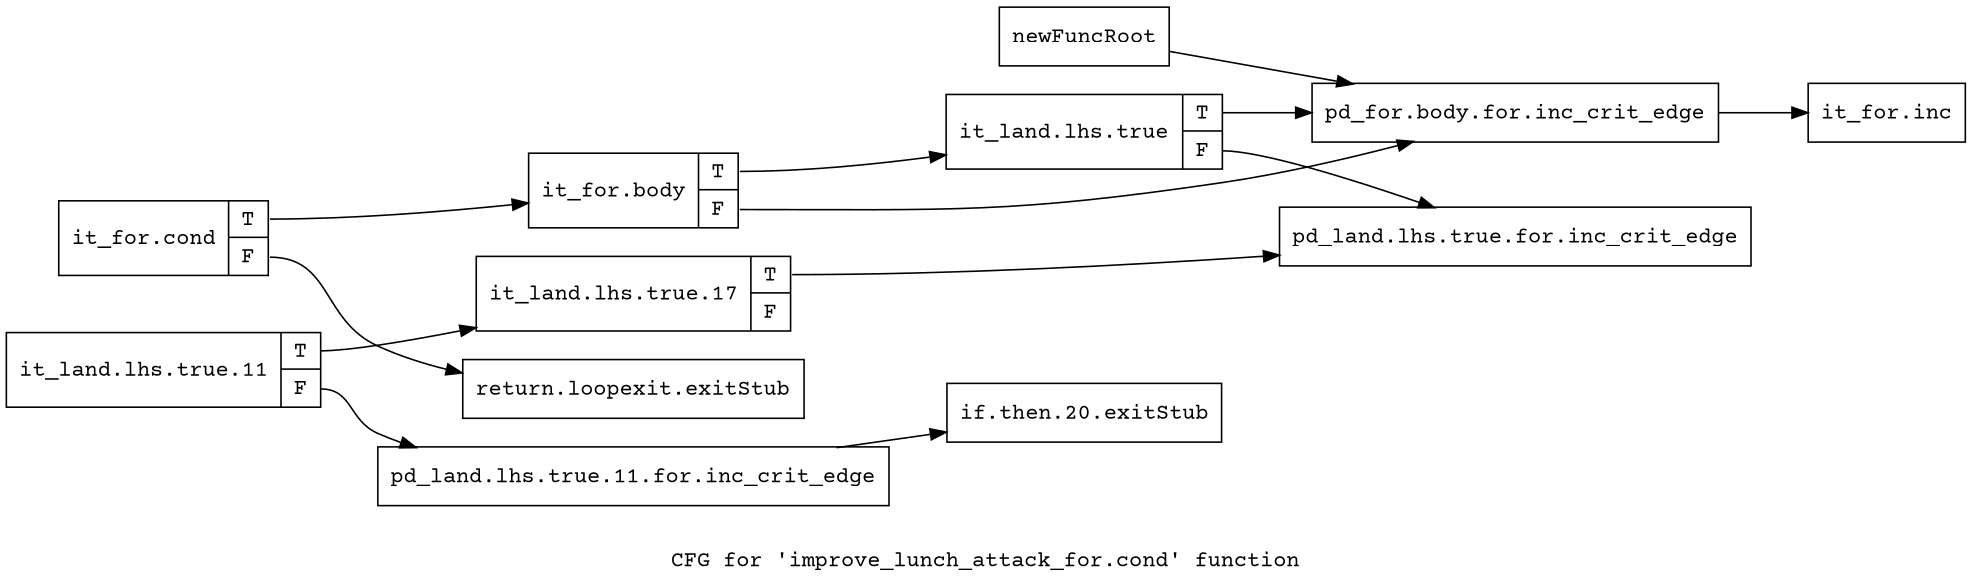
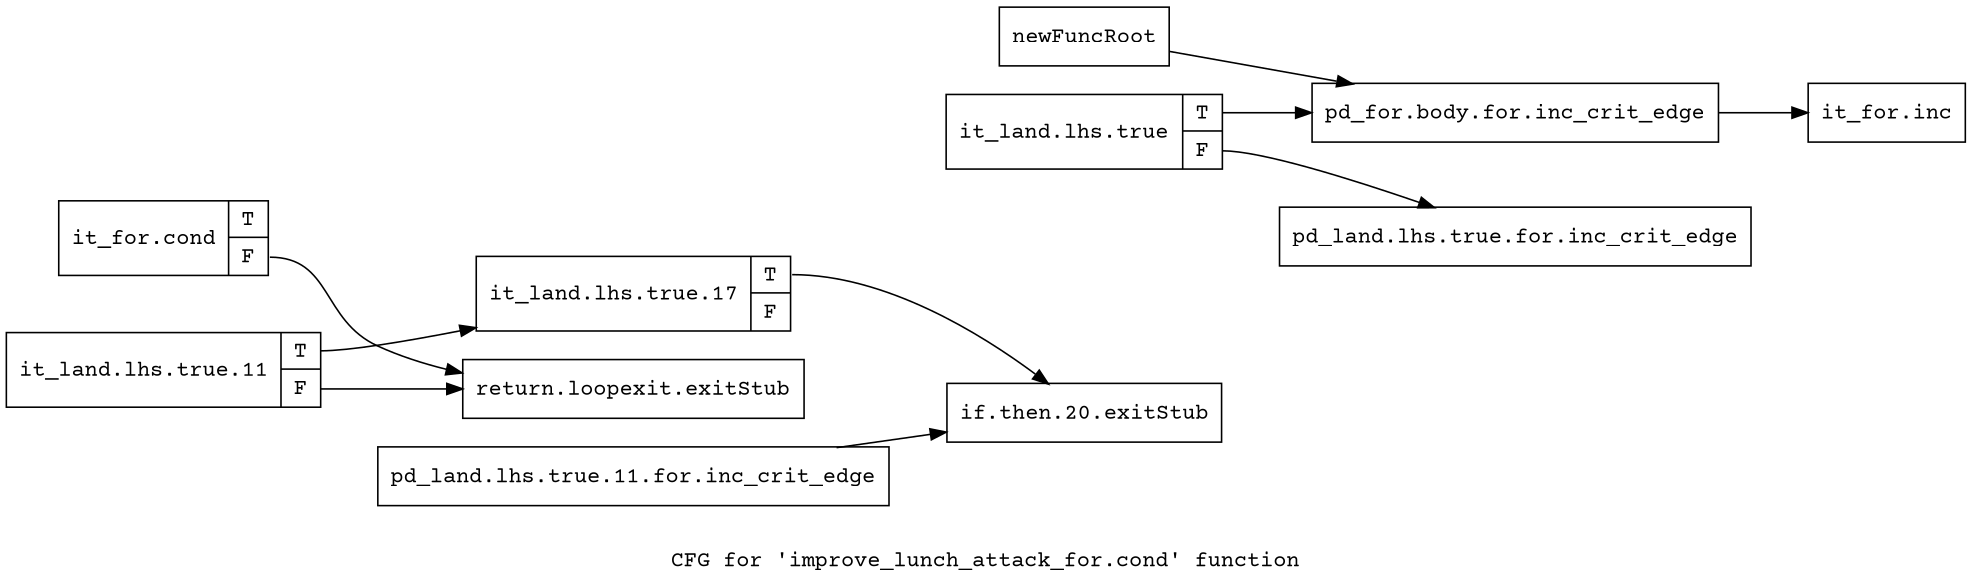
(633, 190) -> none
(1028, 269) -> (921, 306)
(358, 418) -> (384, 389)
